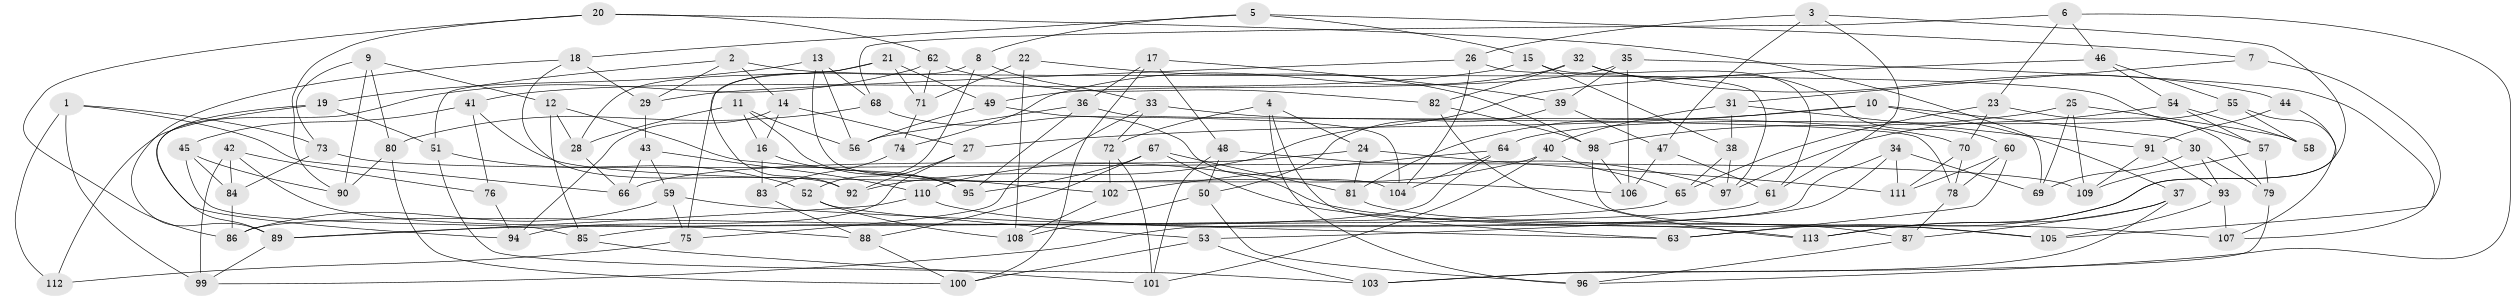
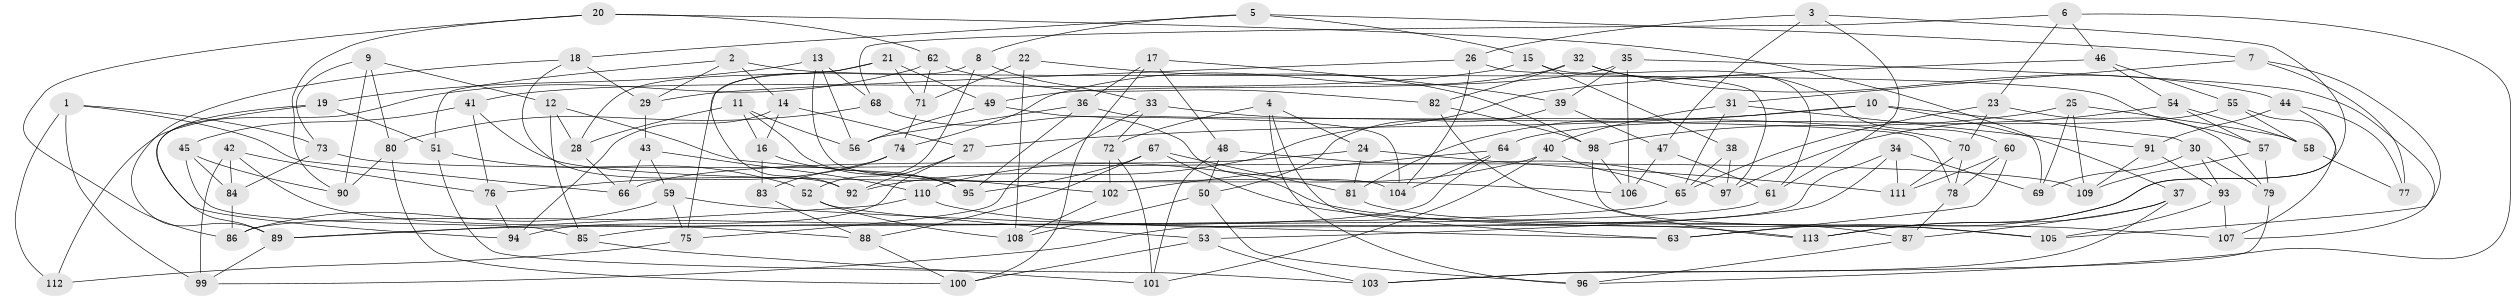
(1732, 132) -> (1703, 148)
none -> (621, 182)
none -> (2404, 194)
